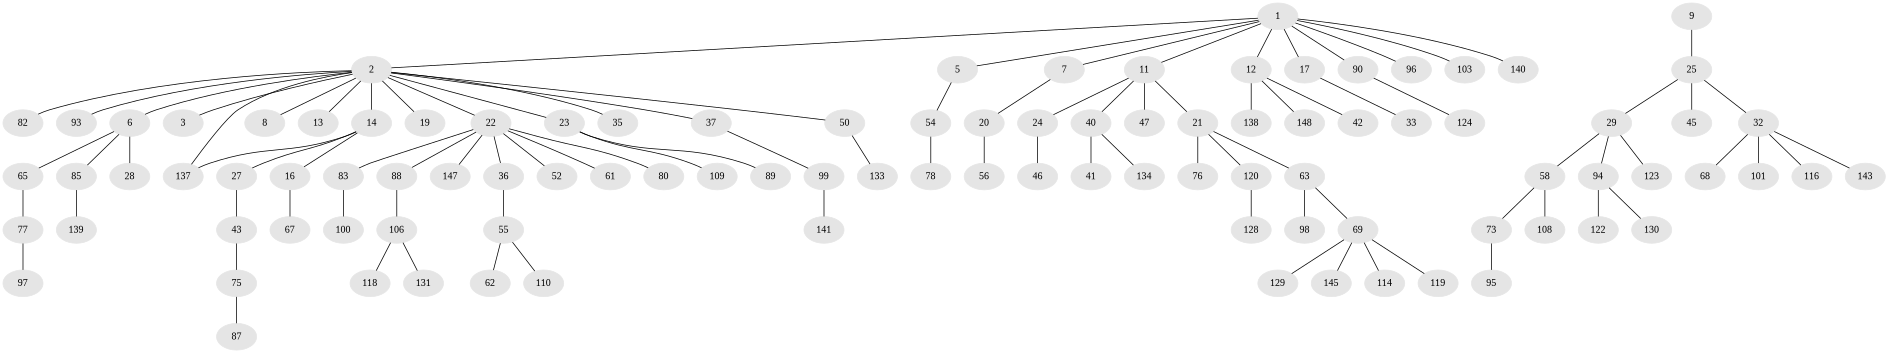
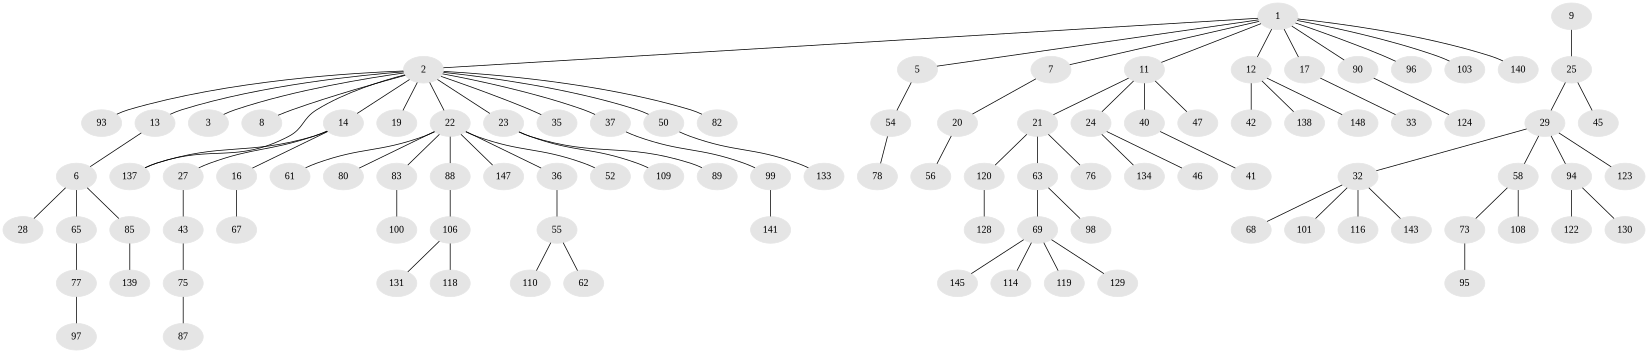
(247, 88) -> (116, 150)
(1725, 96) -> (1451, 150)
(1118, 150) -> (1118, 150)
